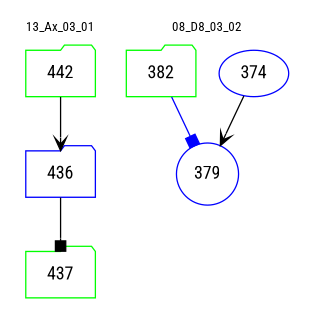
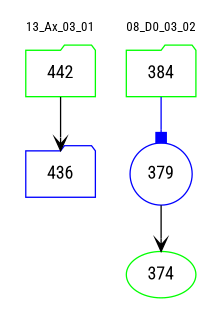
(208, 28) -> (162, 28)
(161, 73) -> (161, 73)
(254, 73) -> (161, 275)
(235, 115) -> (161, 222)
(61, 275) -> none
